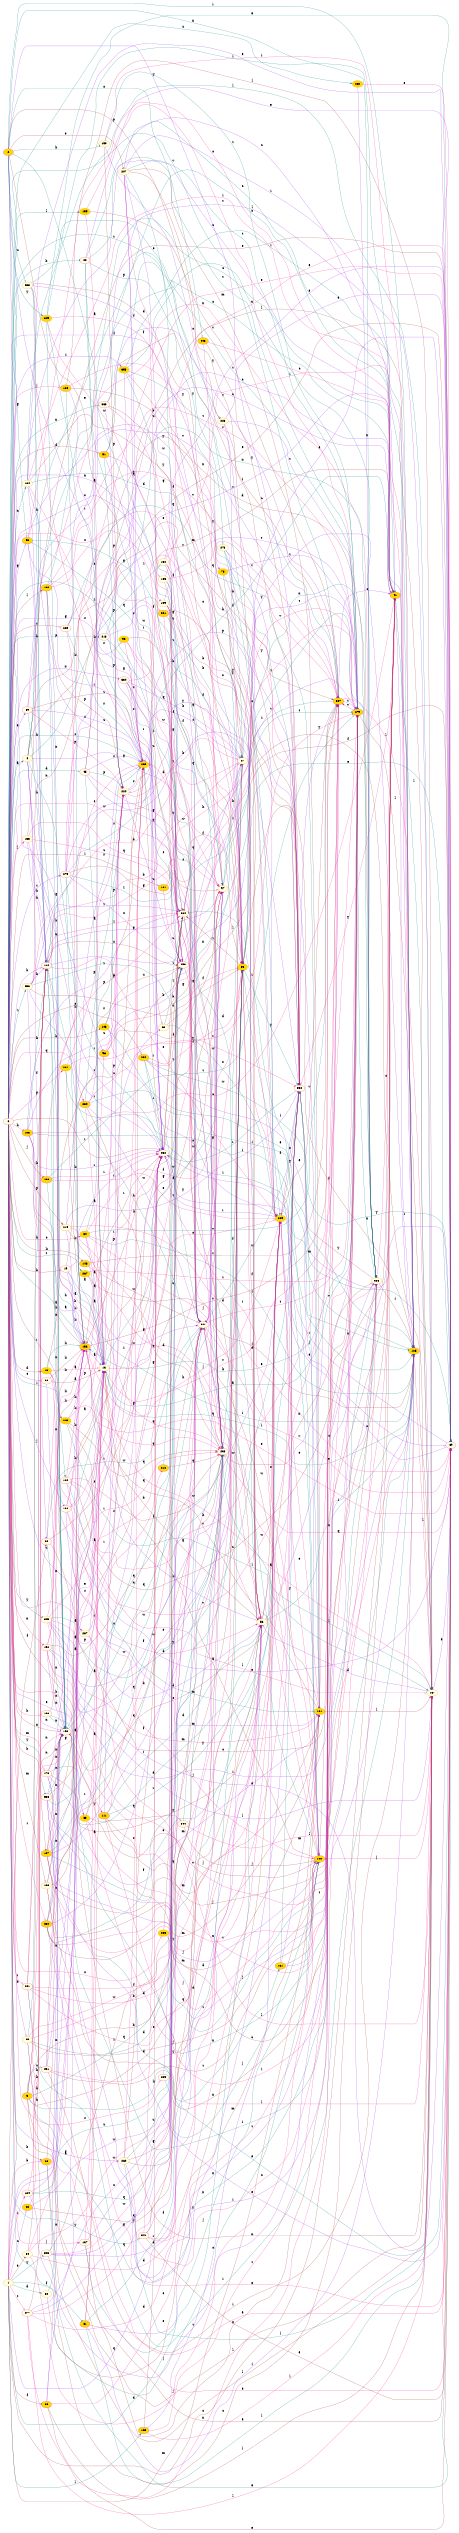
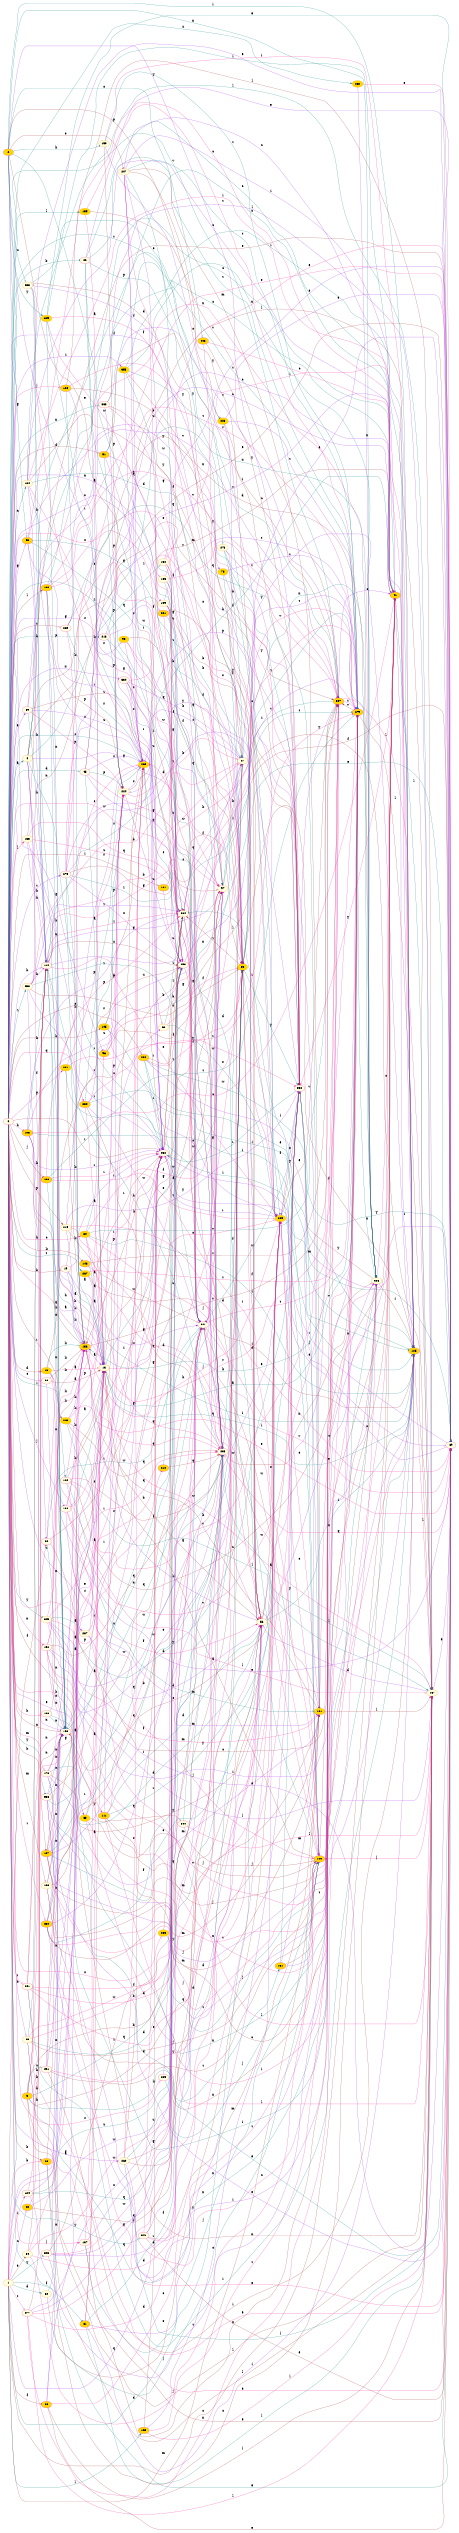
(223, 421) -> (223, 421)
(18, 1267) -> (18, 1267)
